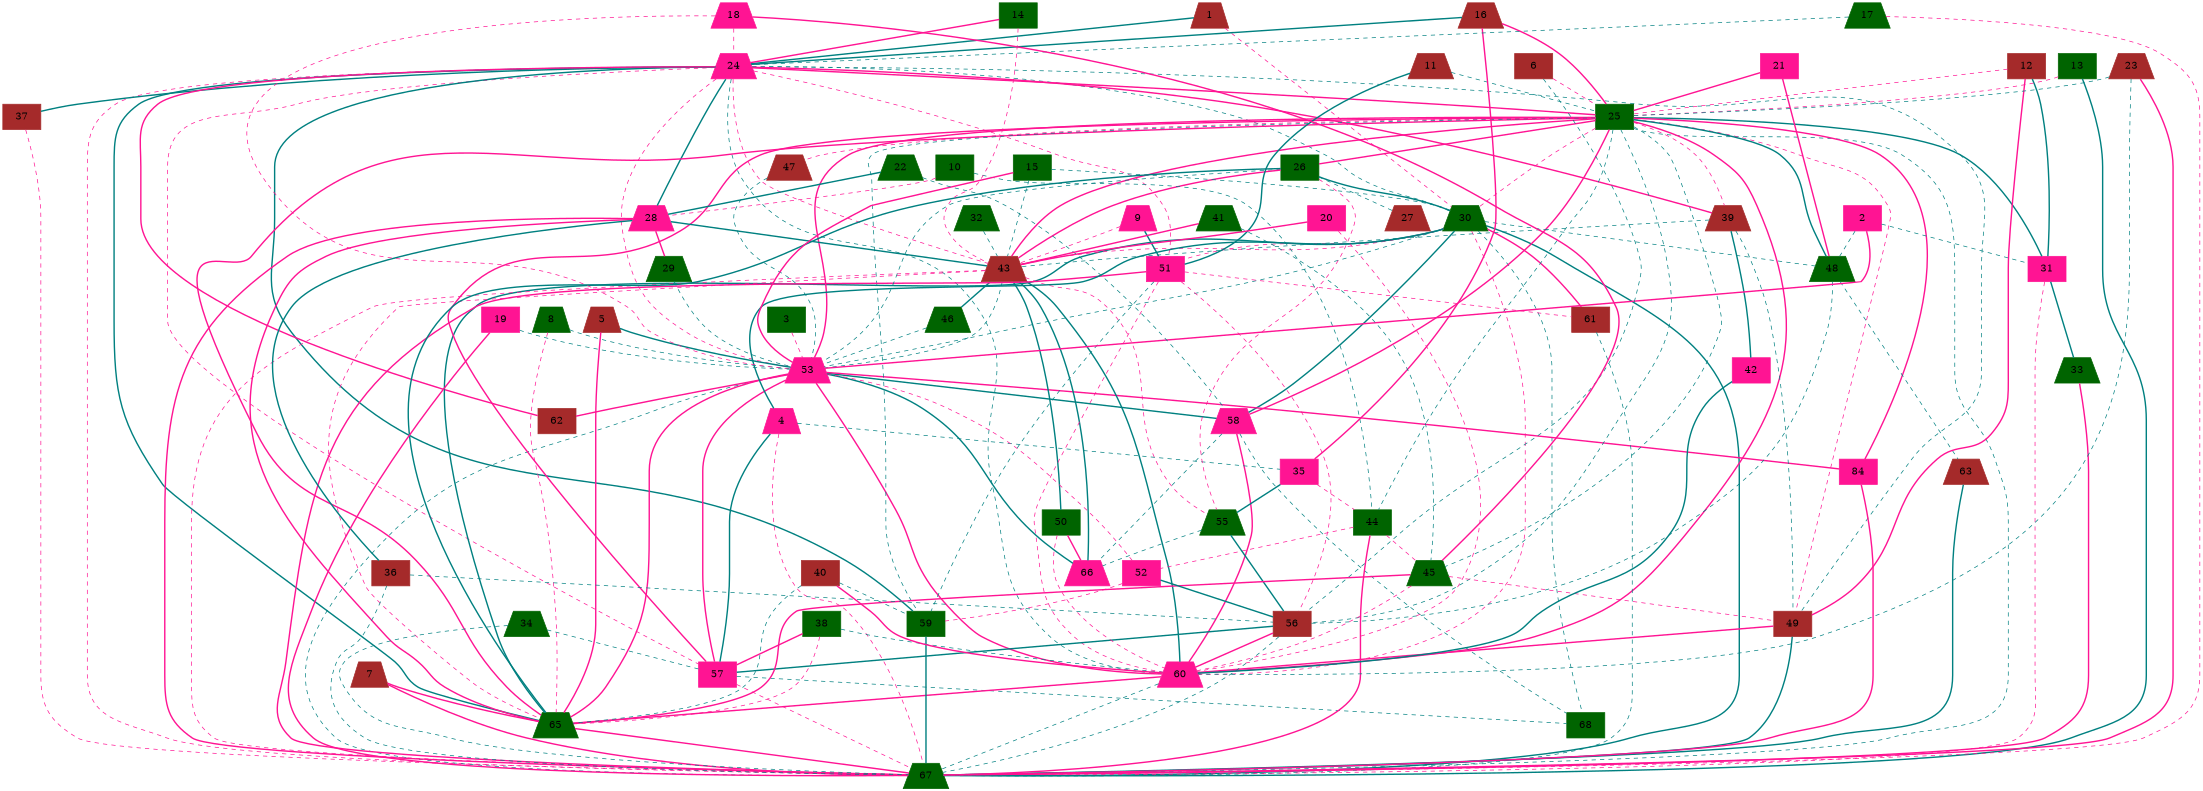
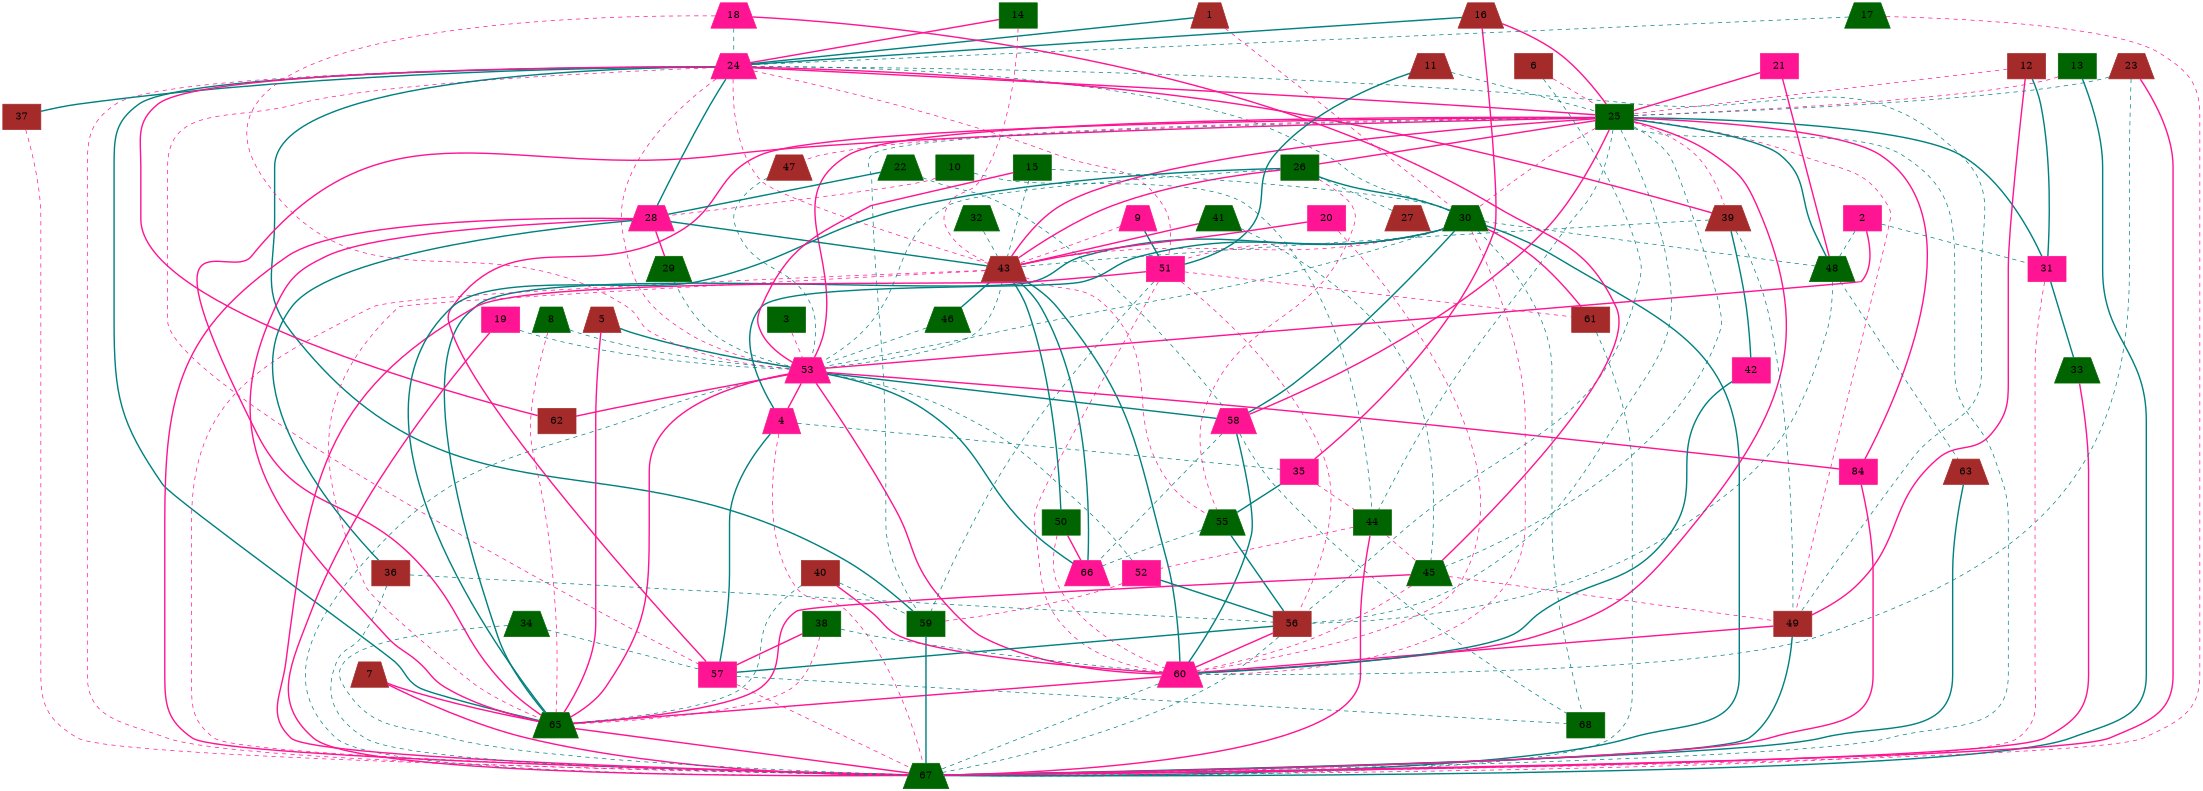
(734, 41) -> (734, 41)
(995, 349) -> none
(998, 436) -> (998, 436)
(703, 494) -> (795, 396)
(1249, 542) -> (1249, 542)
